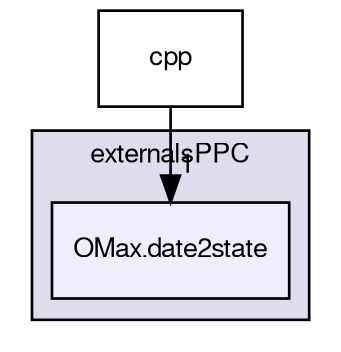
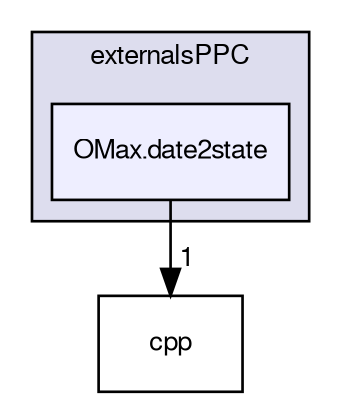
(171, 147) -> (171, 238)
